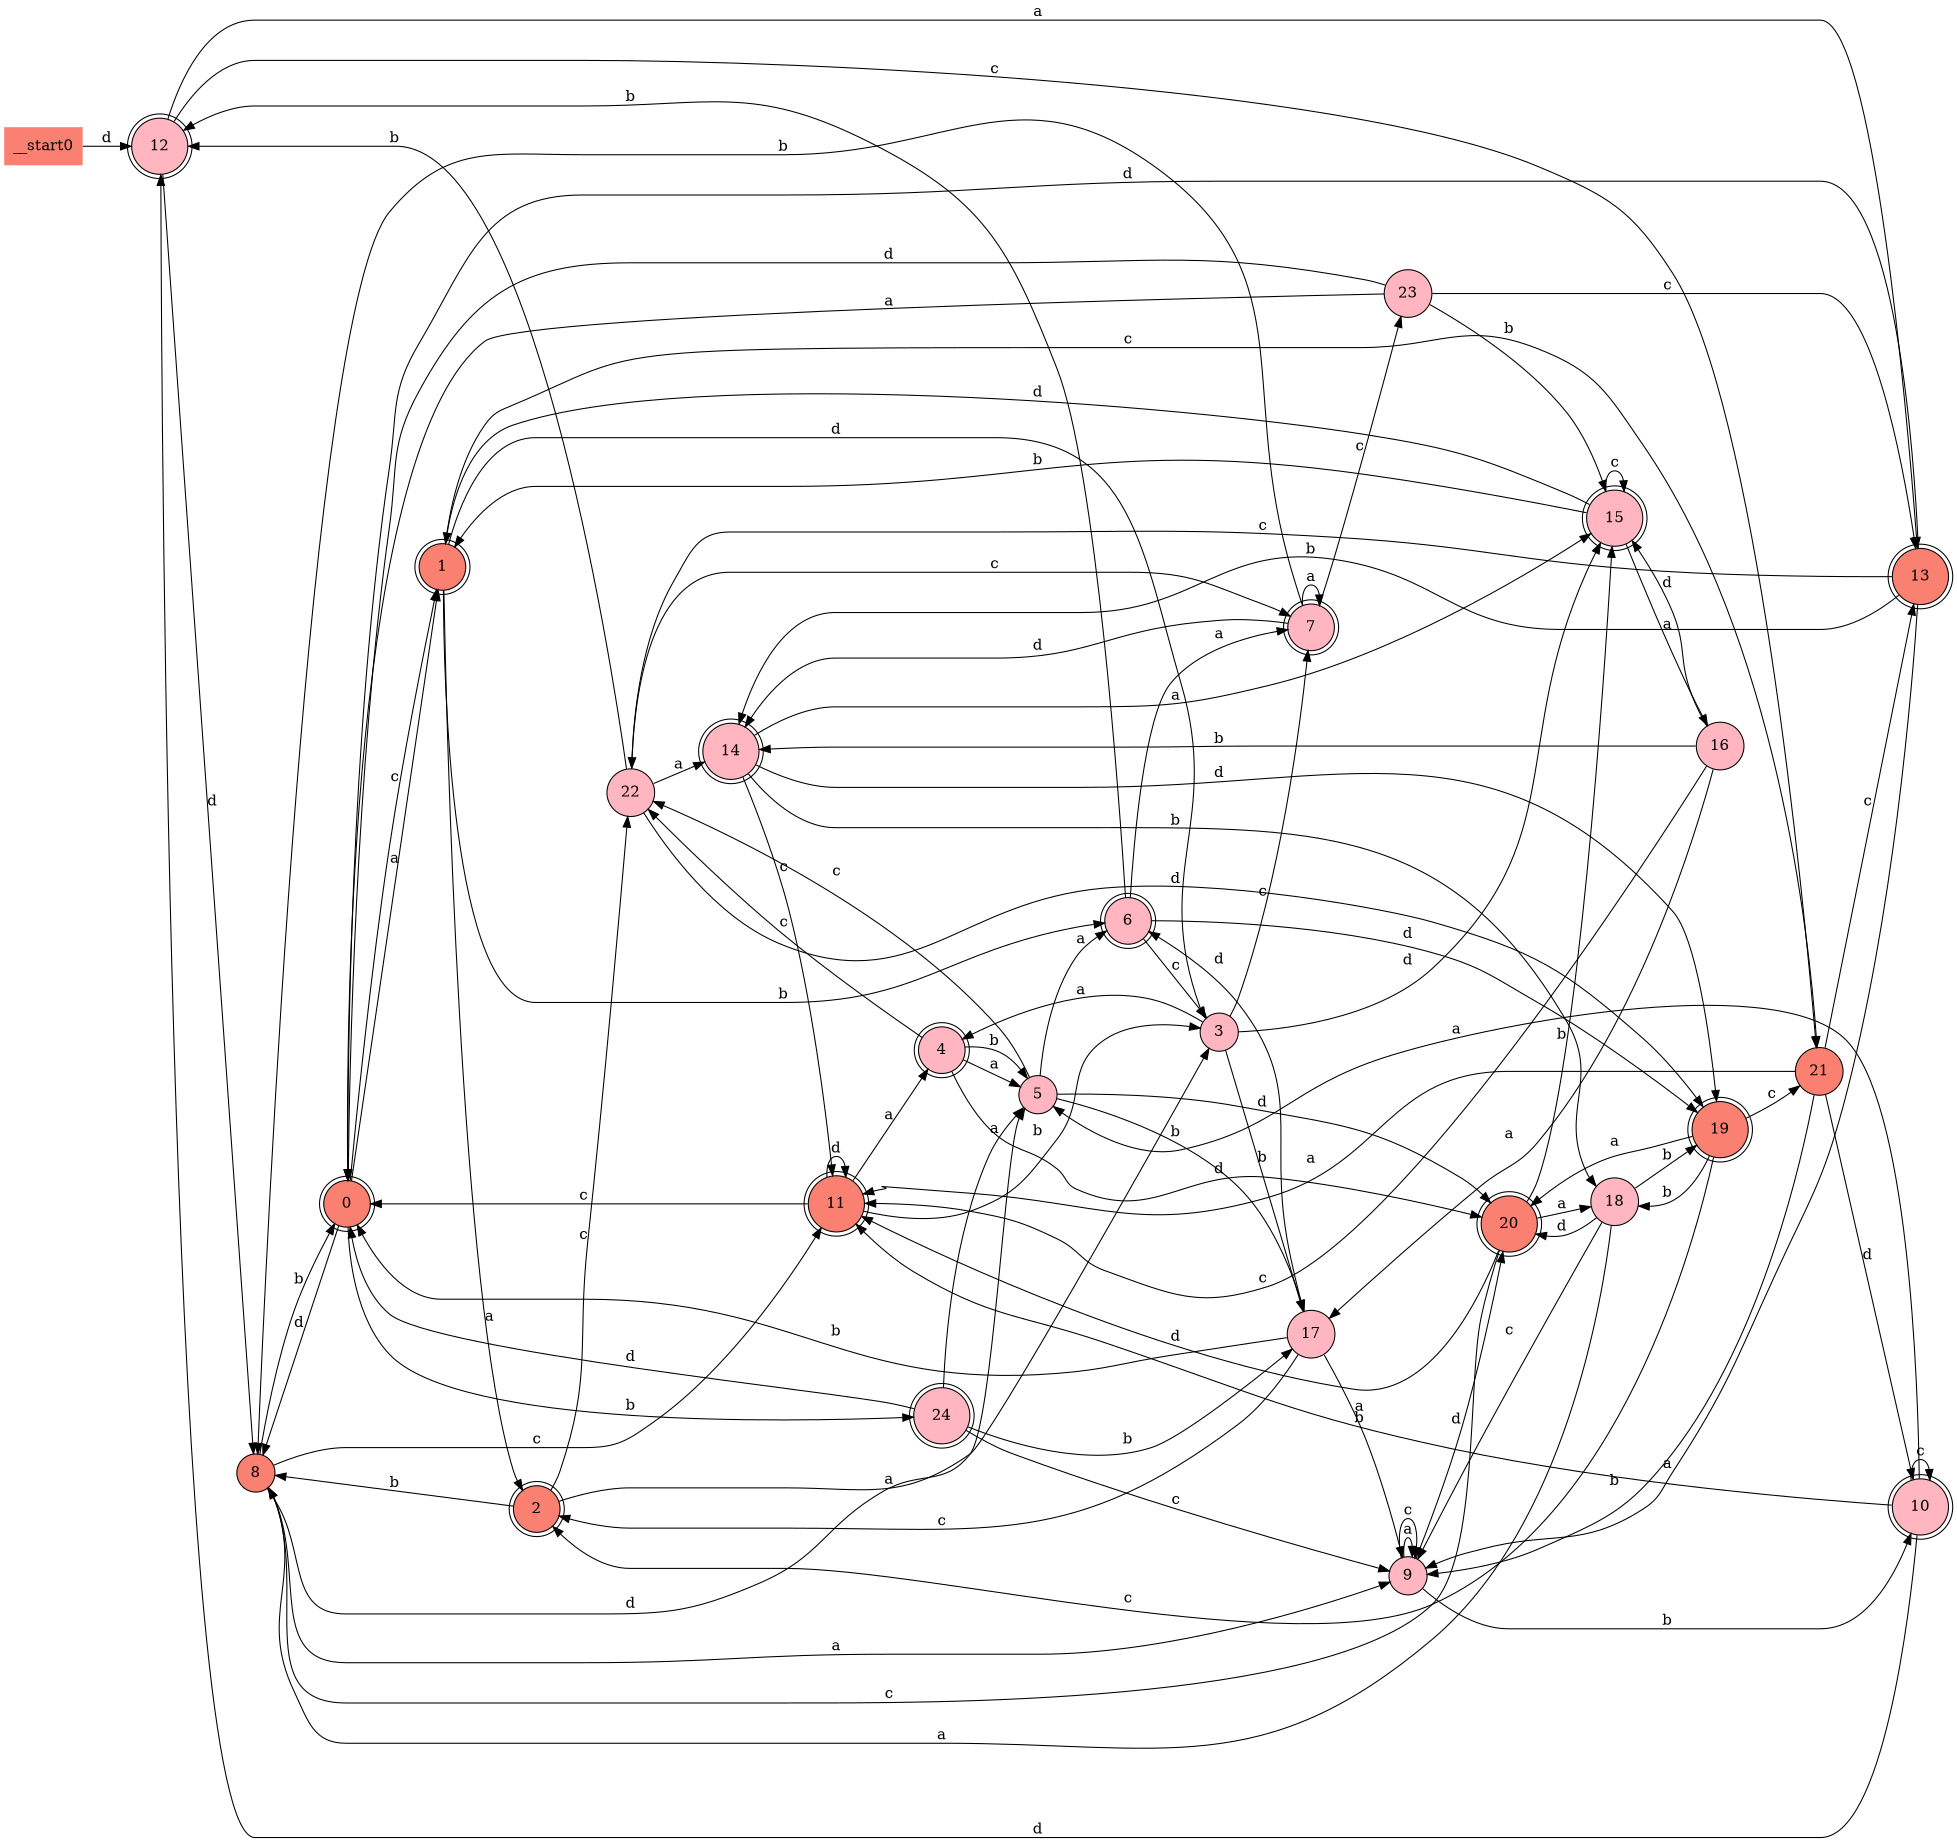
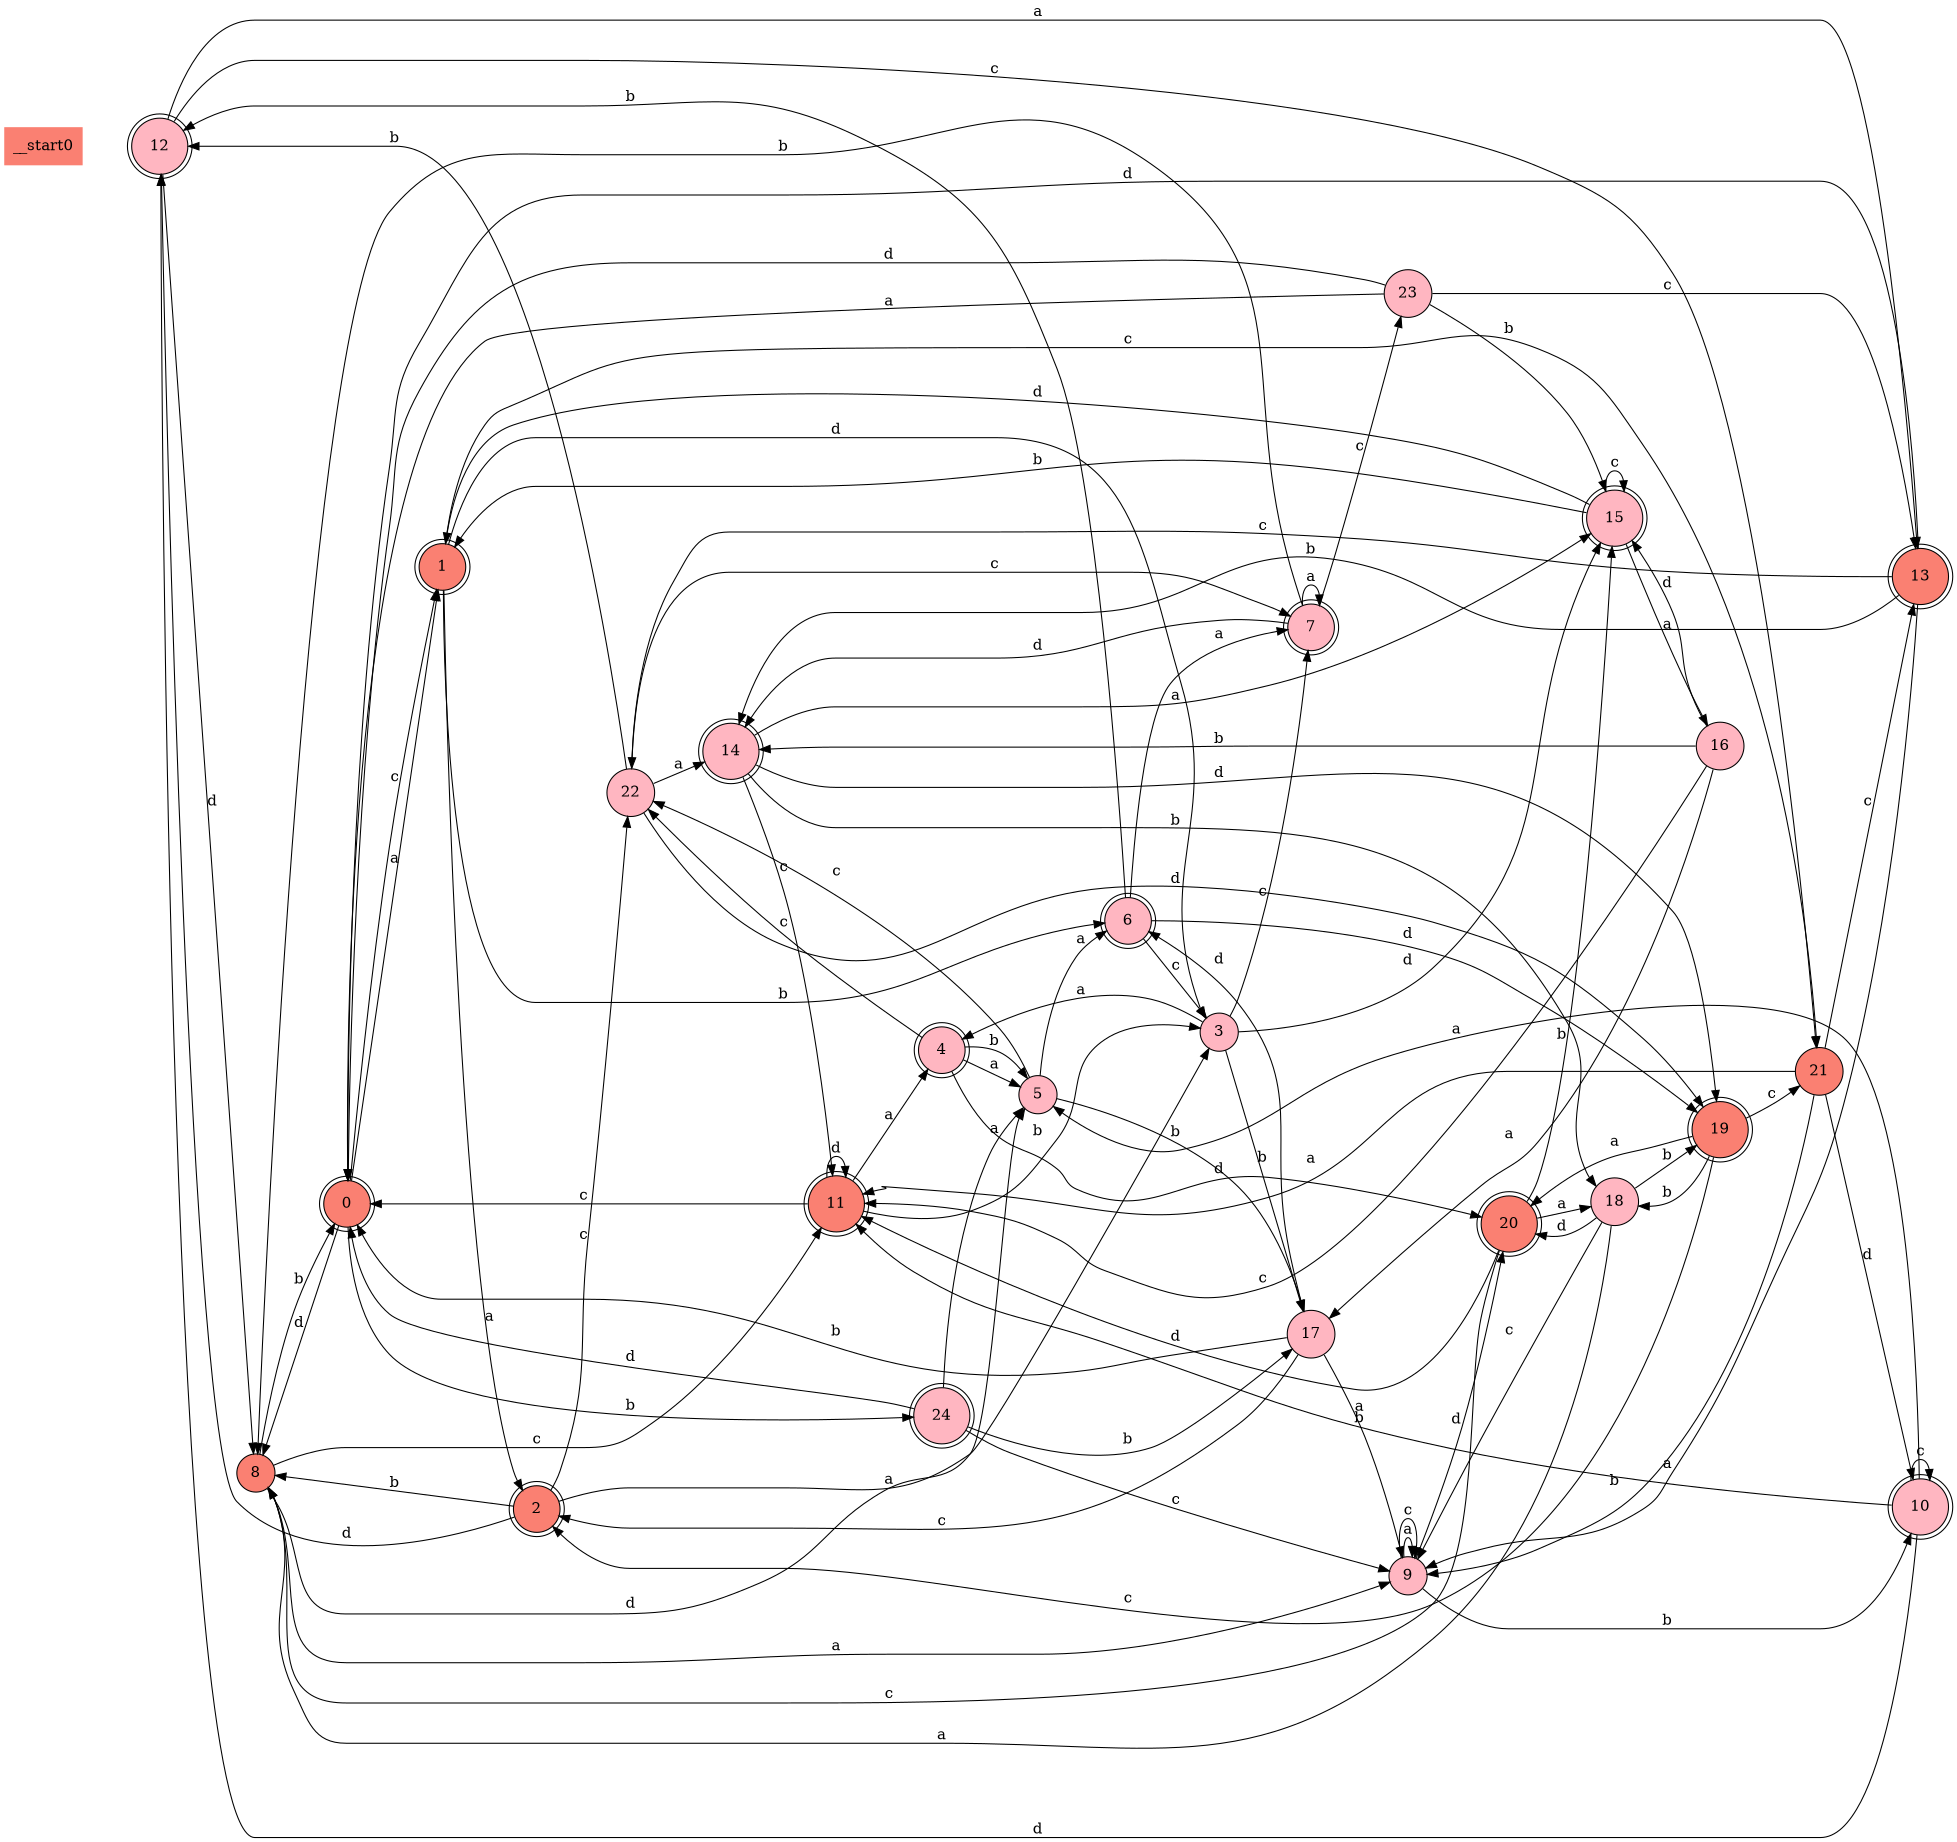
(102, 146) -> (187, 991)
(1290, 1116) -> none
